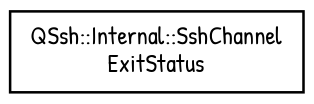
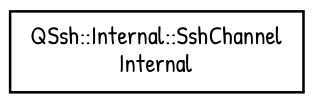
(157, 52) -> (157, 52)
